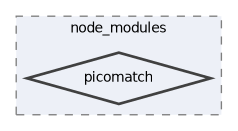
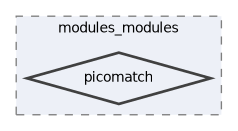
(119, 29) -> (119, 29)
